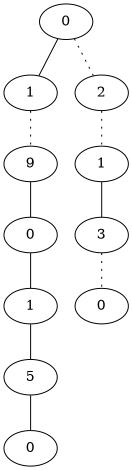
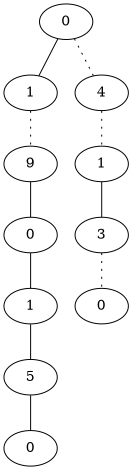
(102, 93) -> (102, 93)
